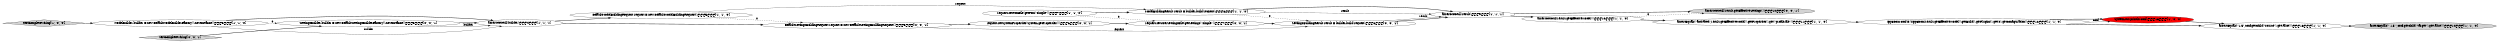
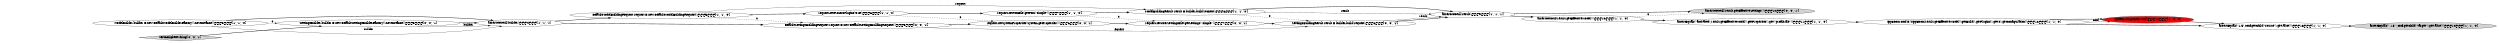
none -> (856, 13)
(44, 23) -> none
